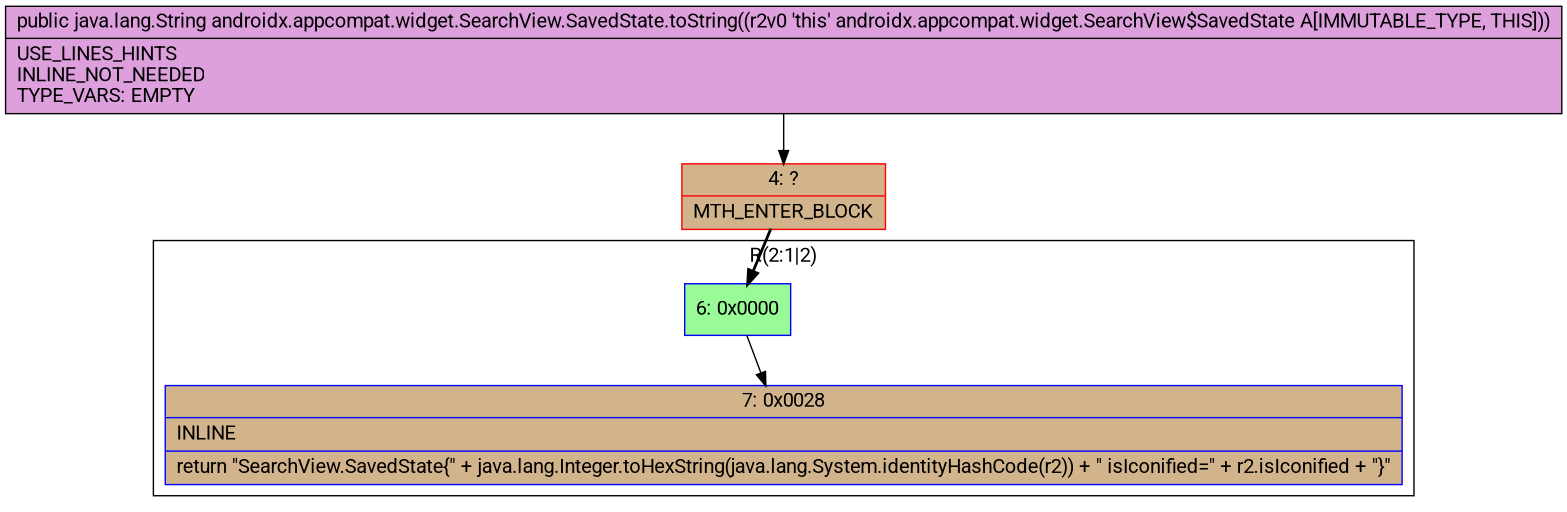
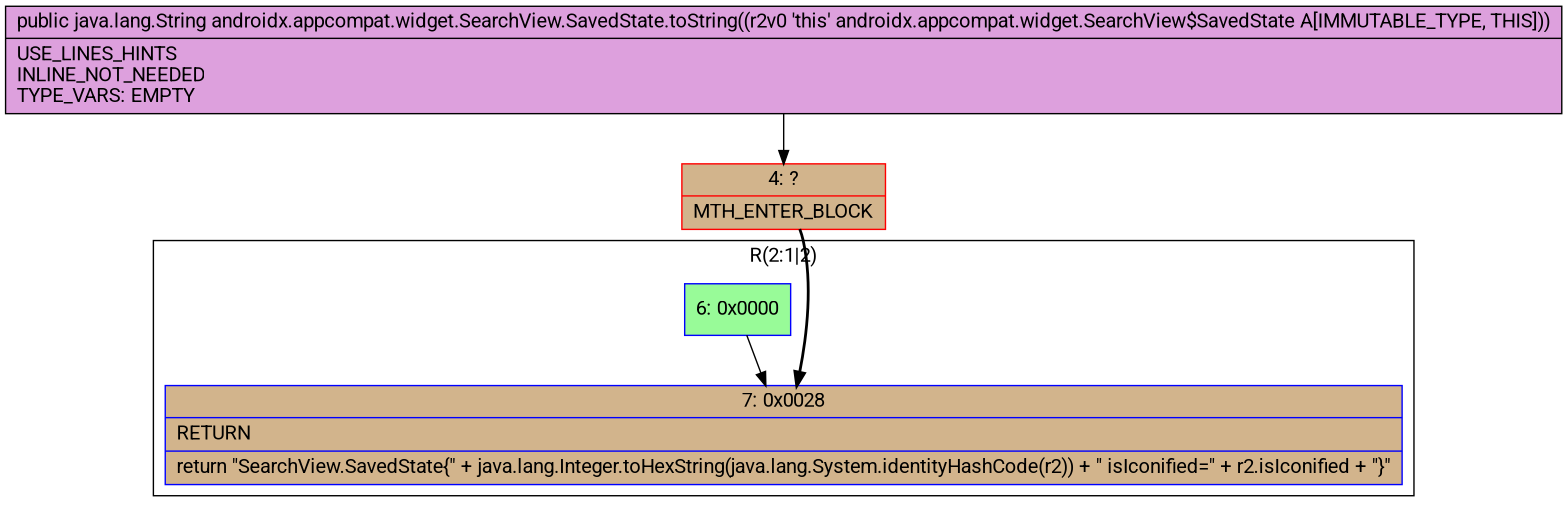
(762, 250) -> (808, 300)
(206, 434) -> (214, 434)
